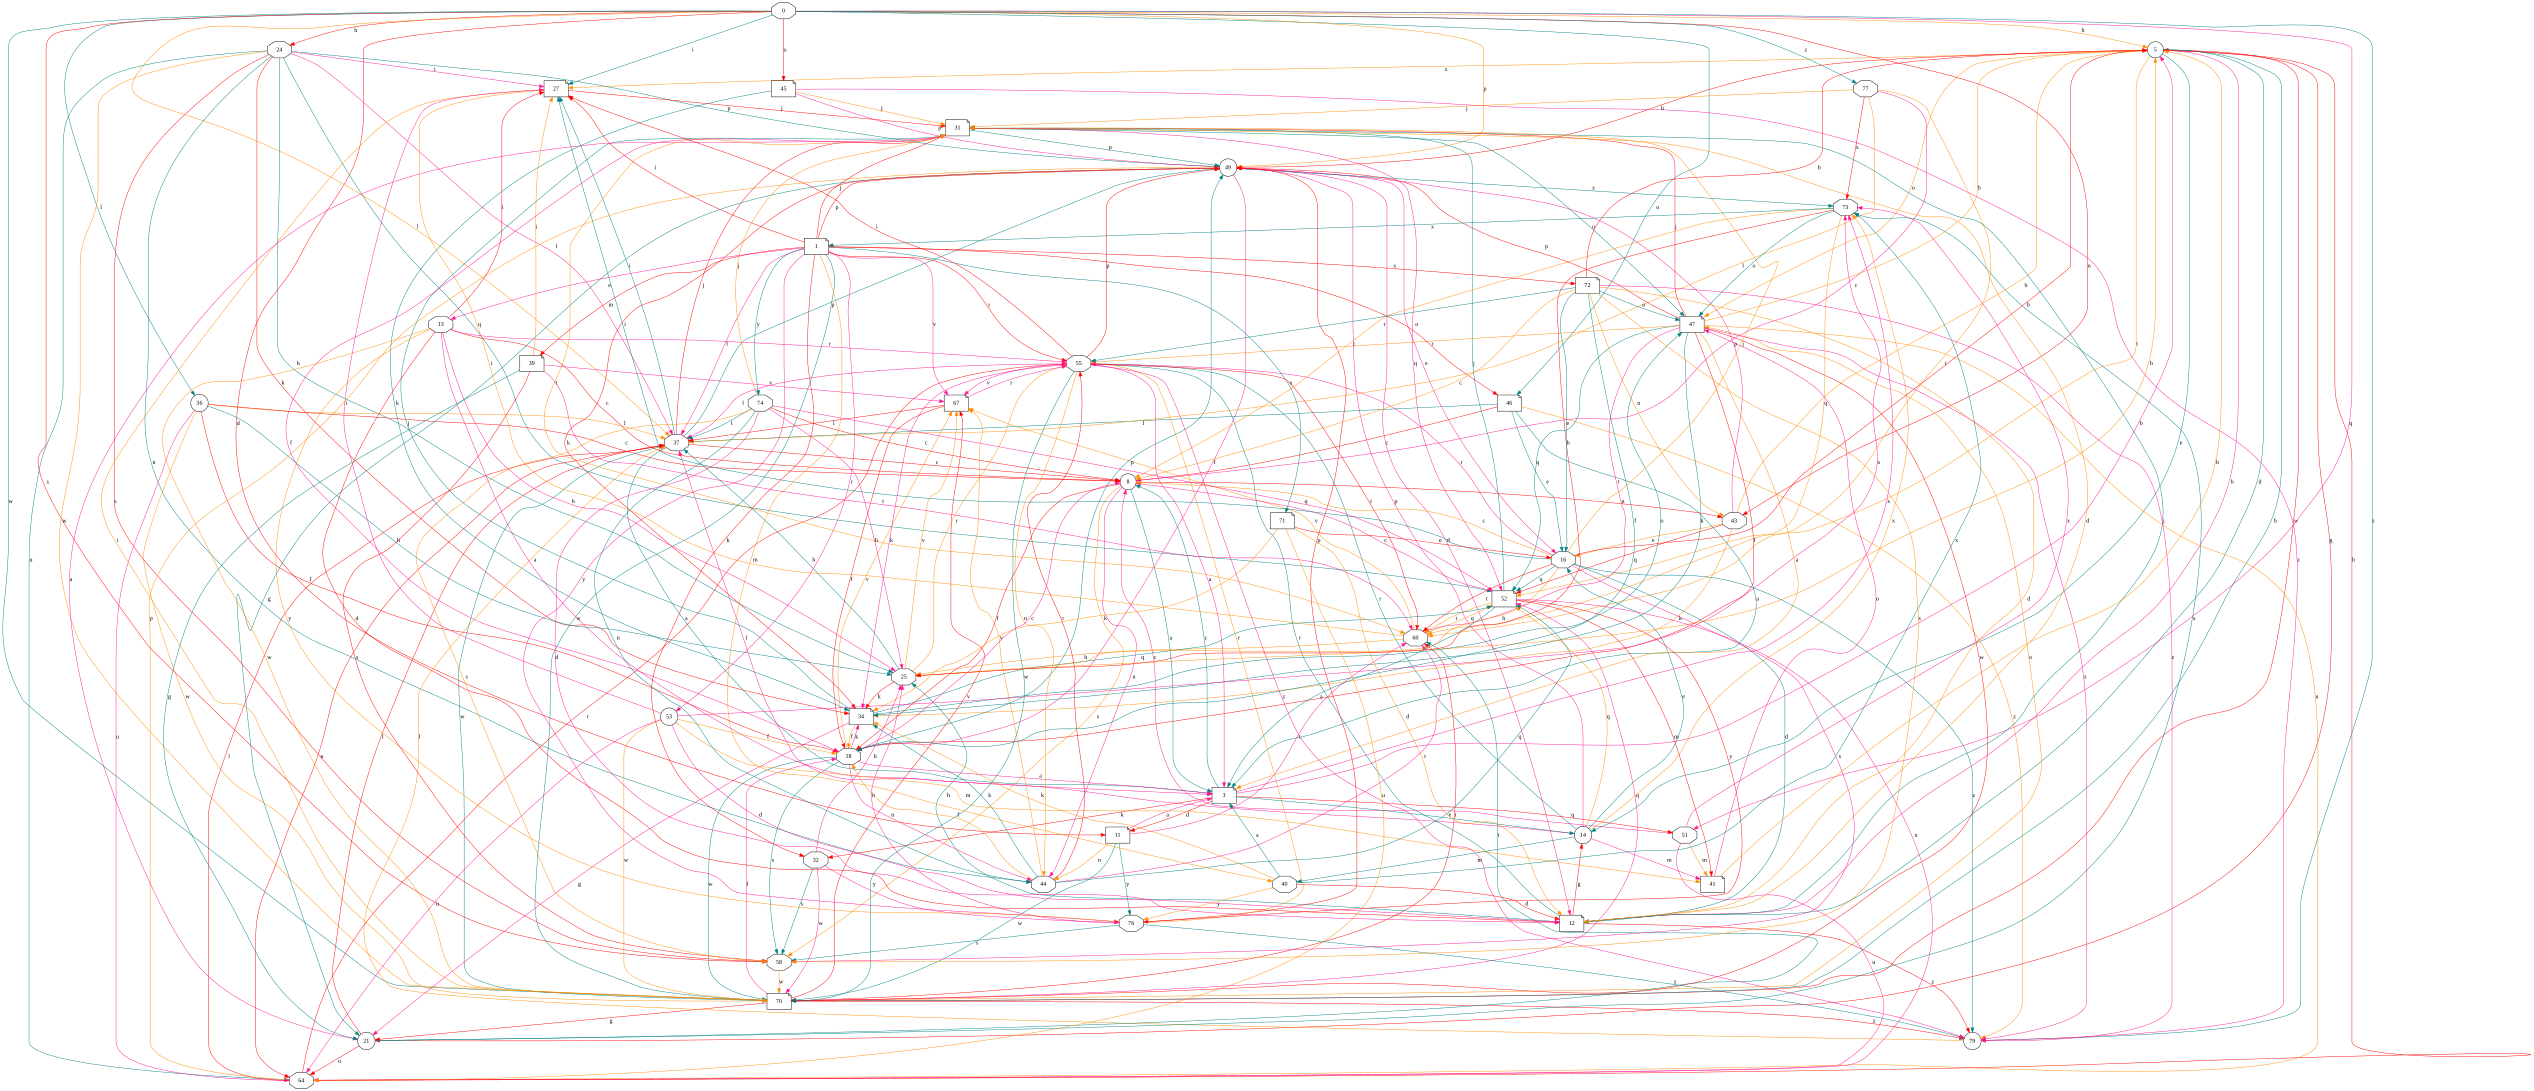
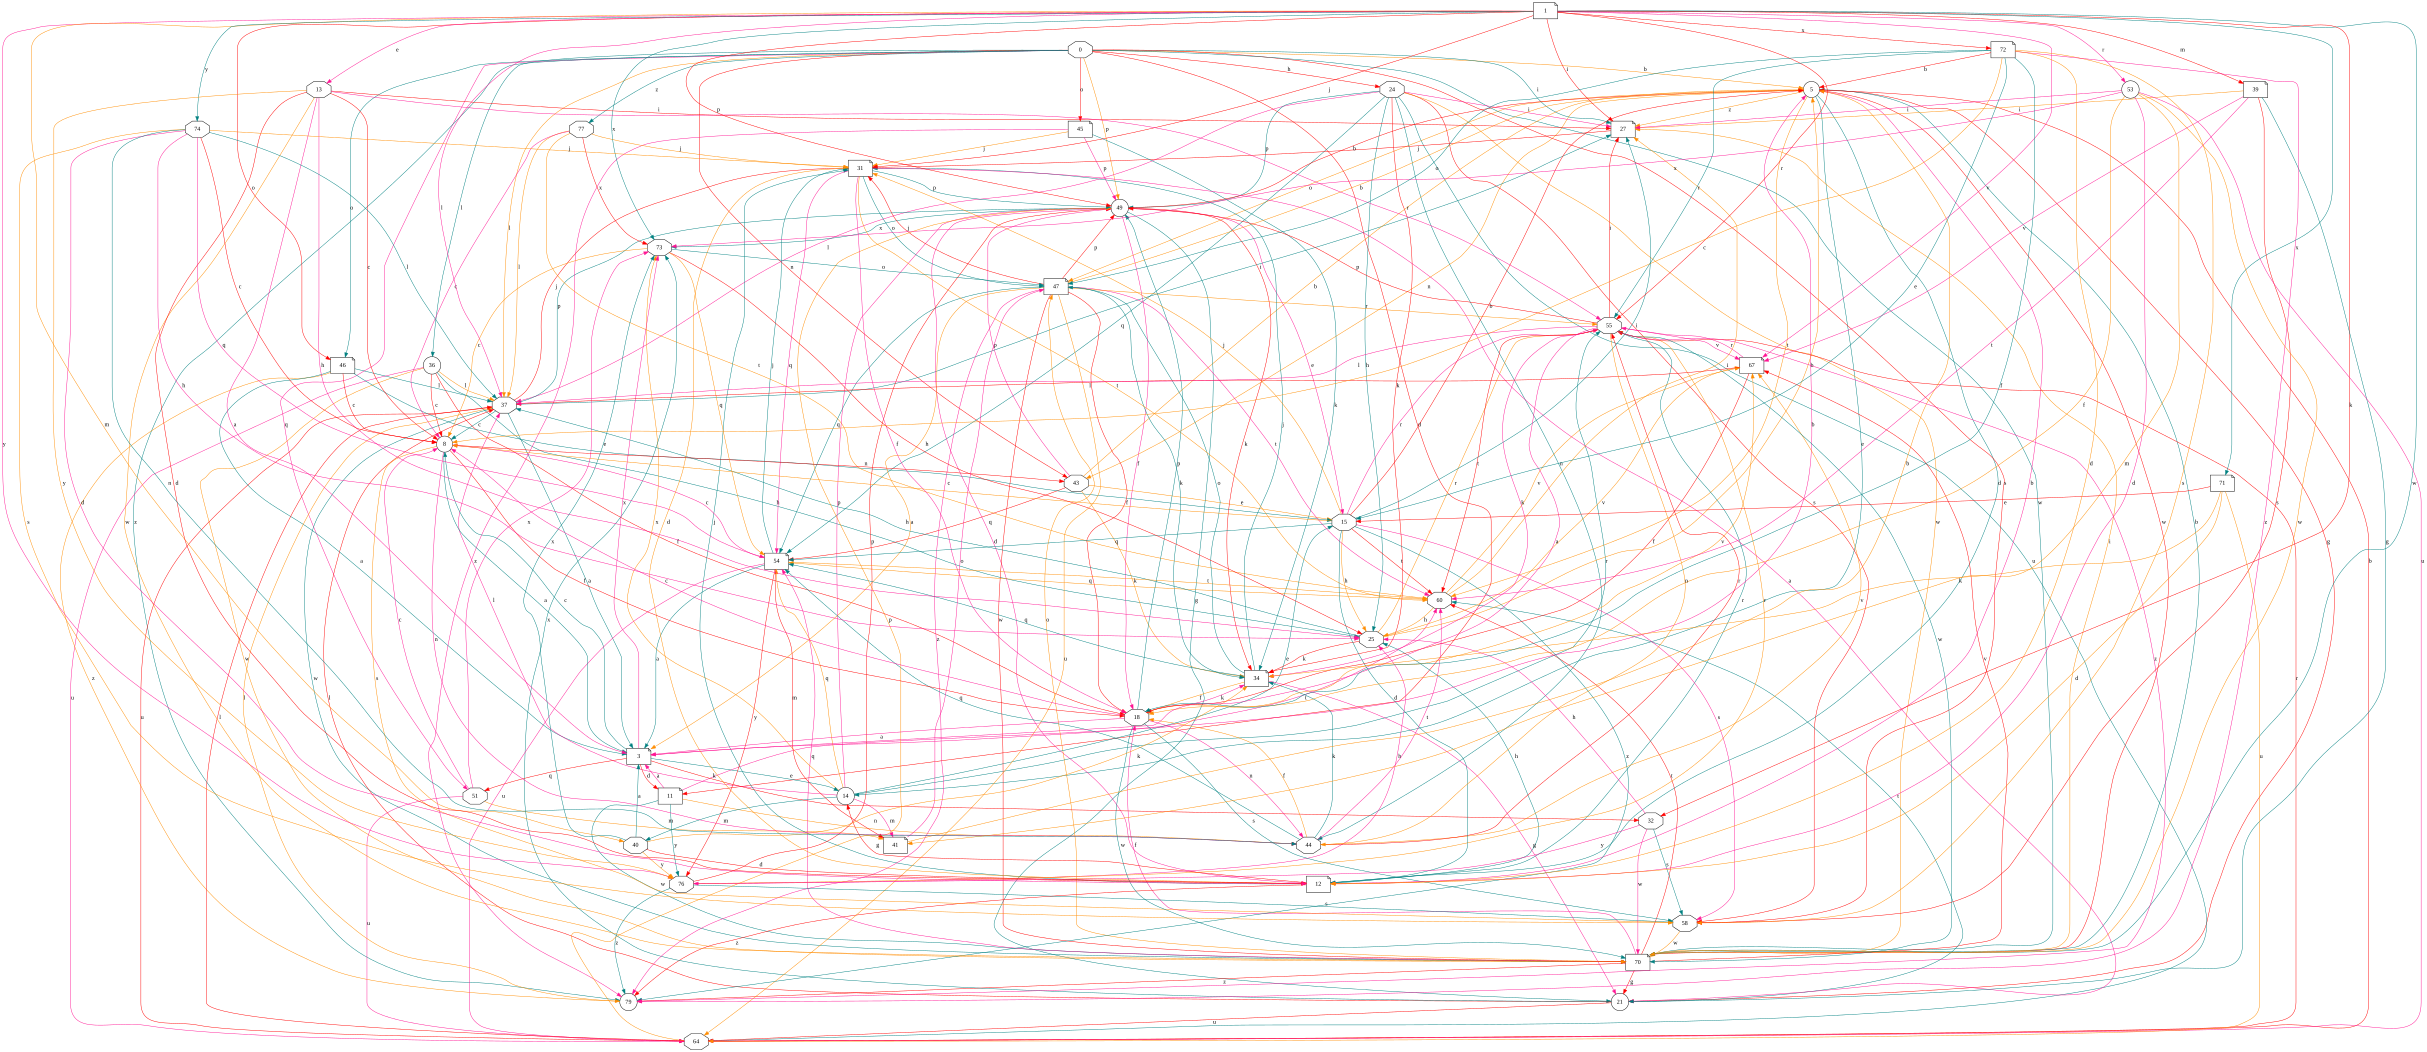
(1333, 228) -> (990, 24)
(1636, 408) -> (1456, 260)
(891, 462) -> (475, 424)
(1563, 560) -> (1344, 522)
(1504, 599) -> (777, 561)
